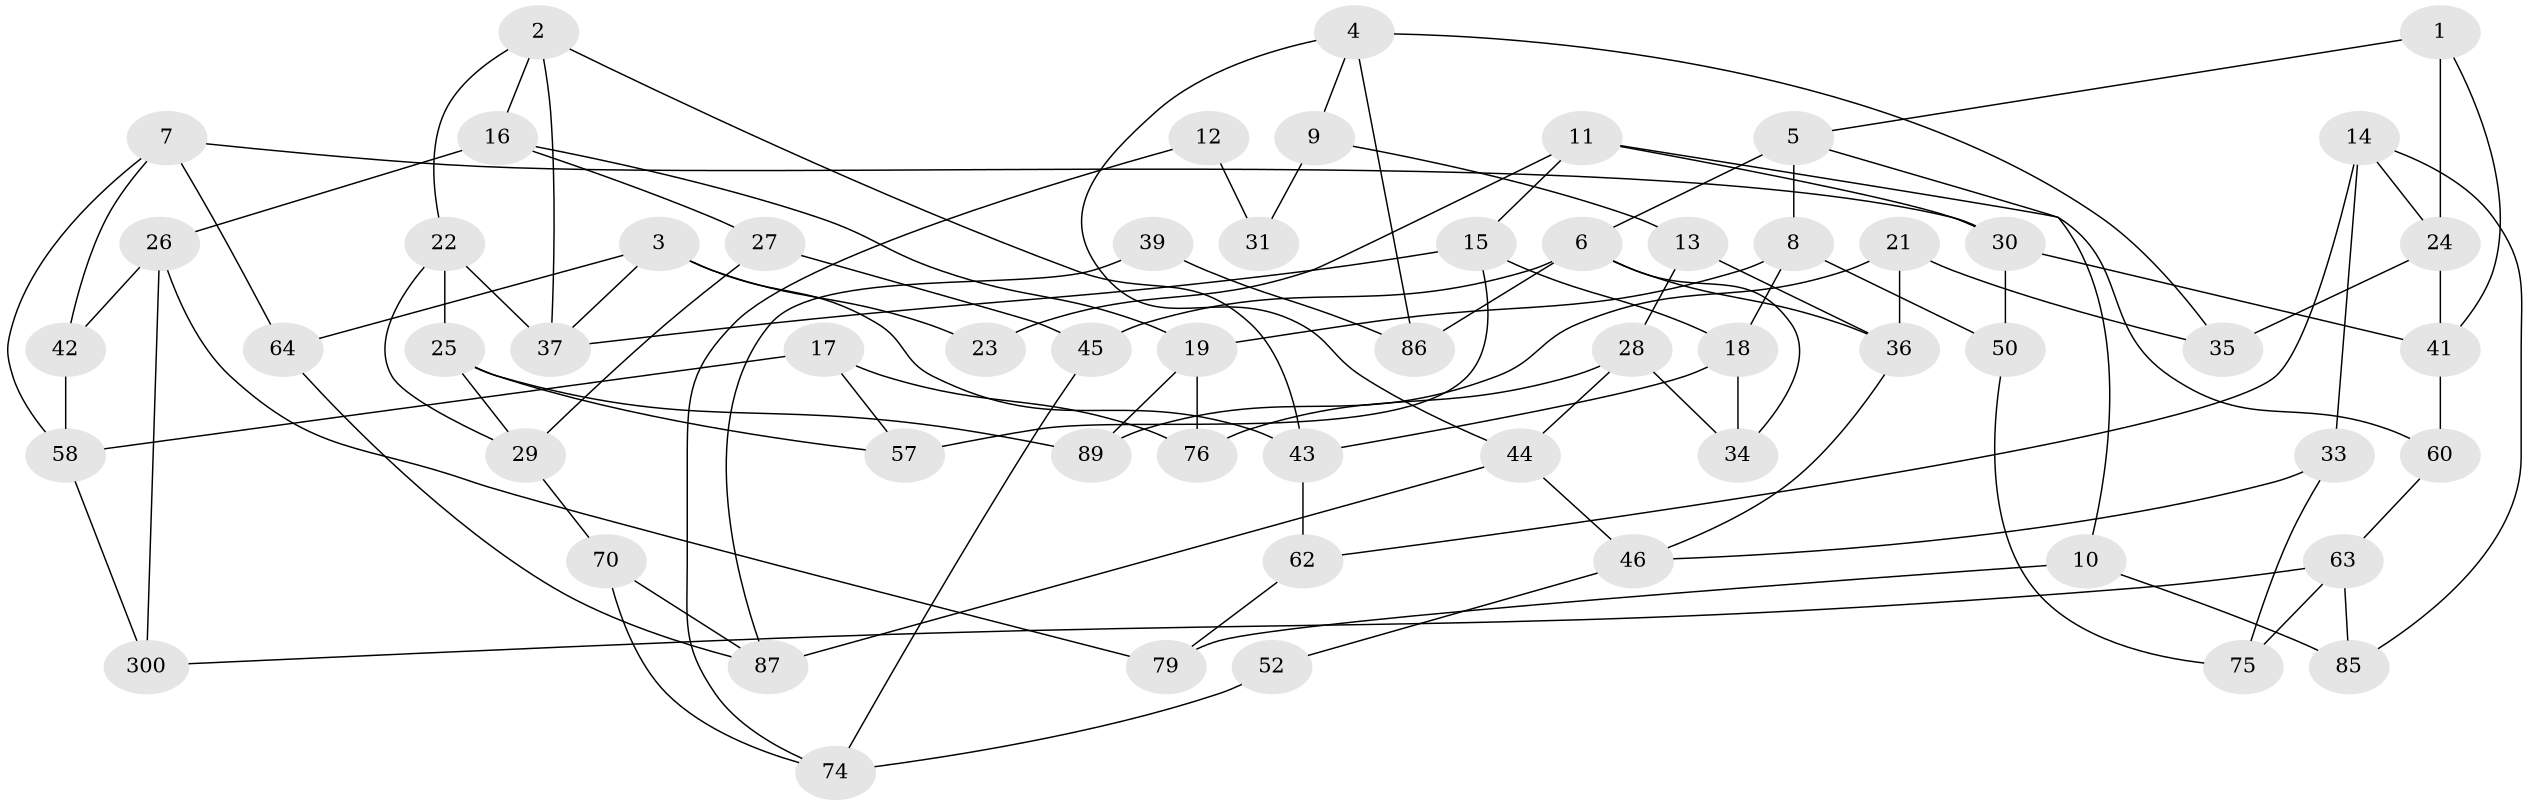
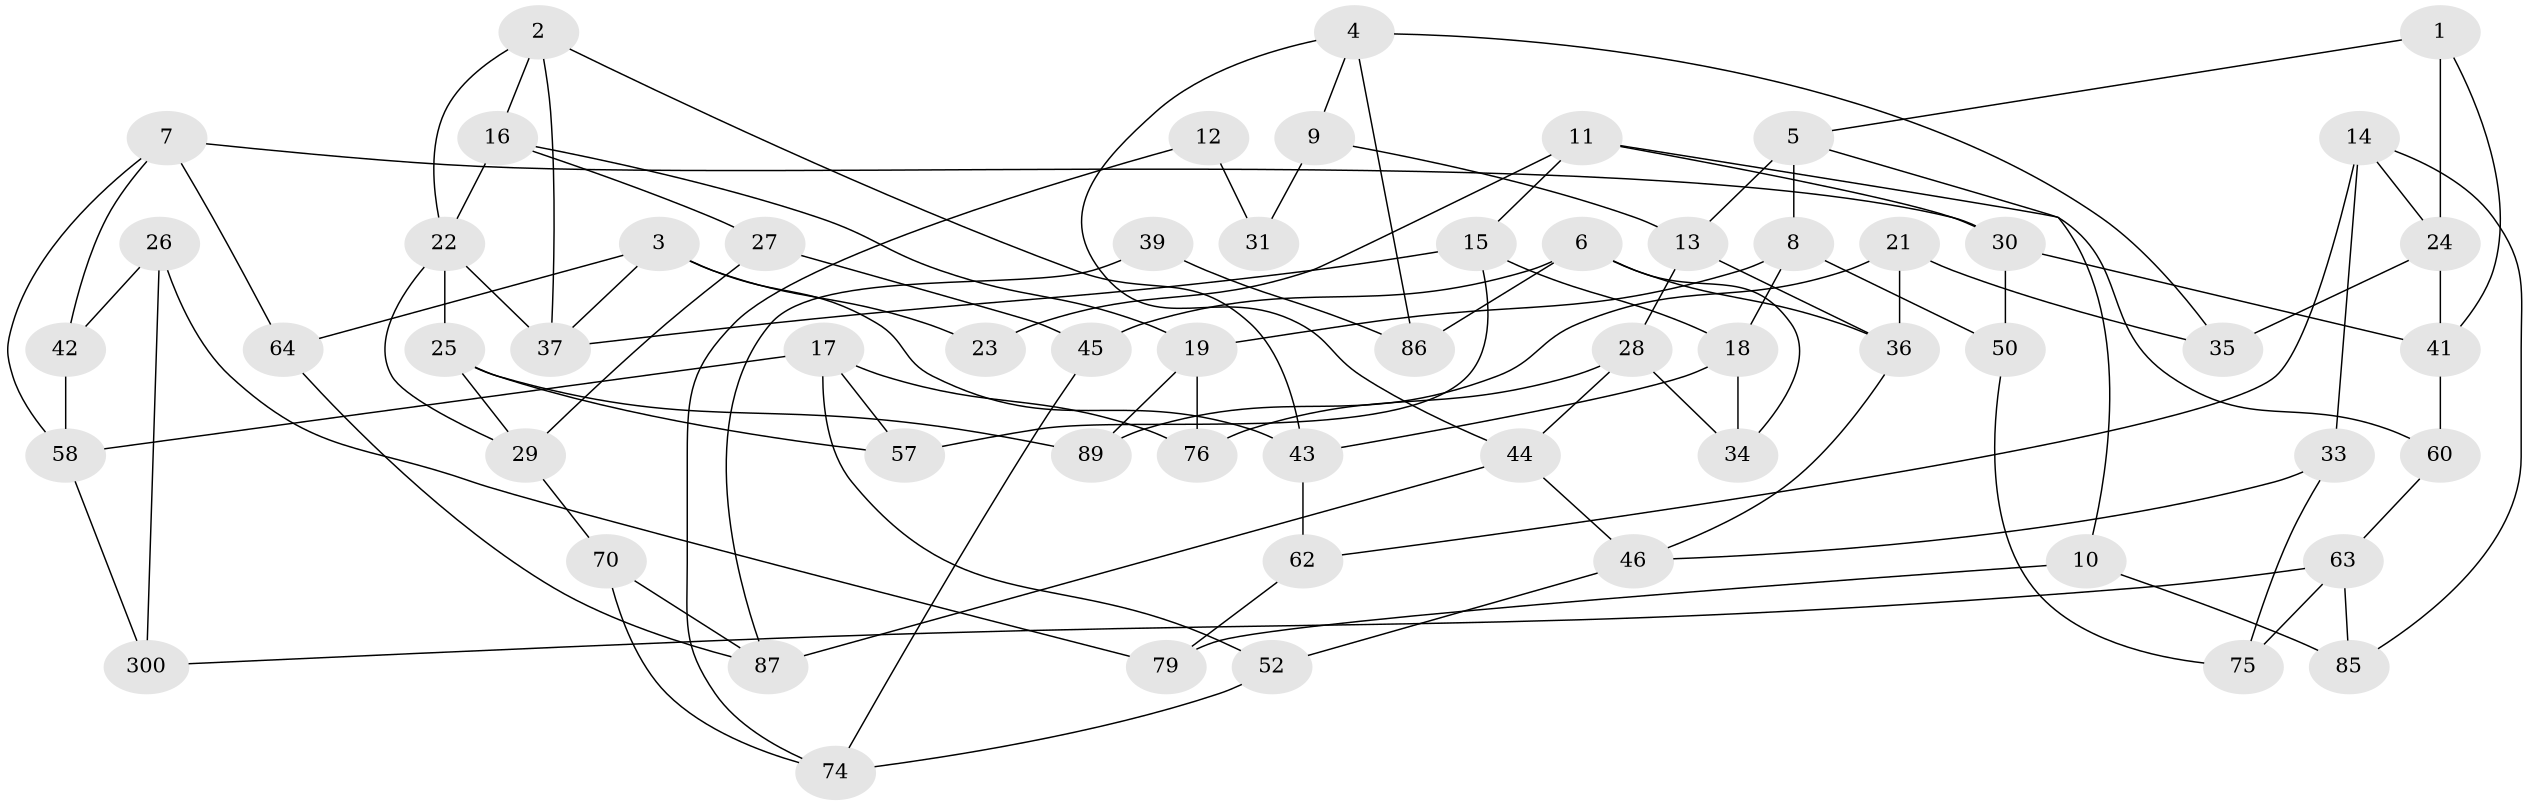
(329, 191) -> (471, 191)
(1684, 193) -> (1735, 197)
none -> (980, 575)
